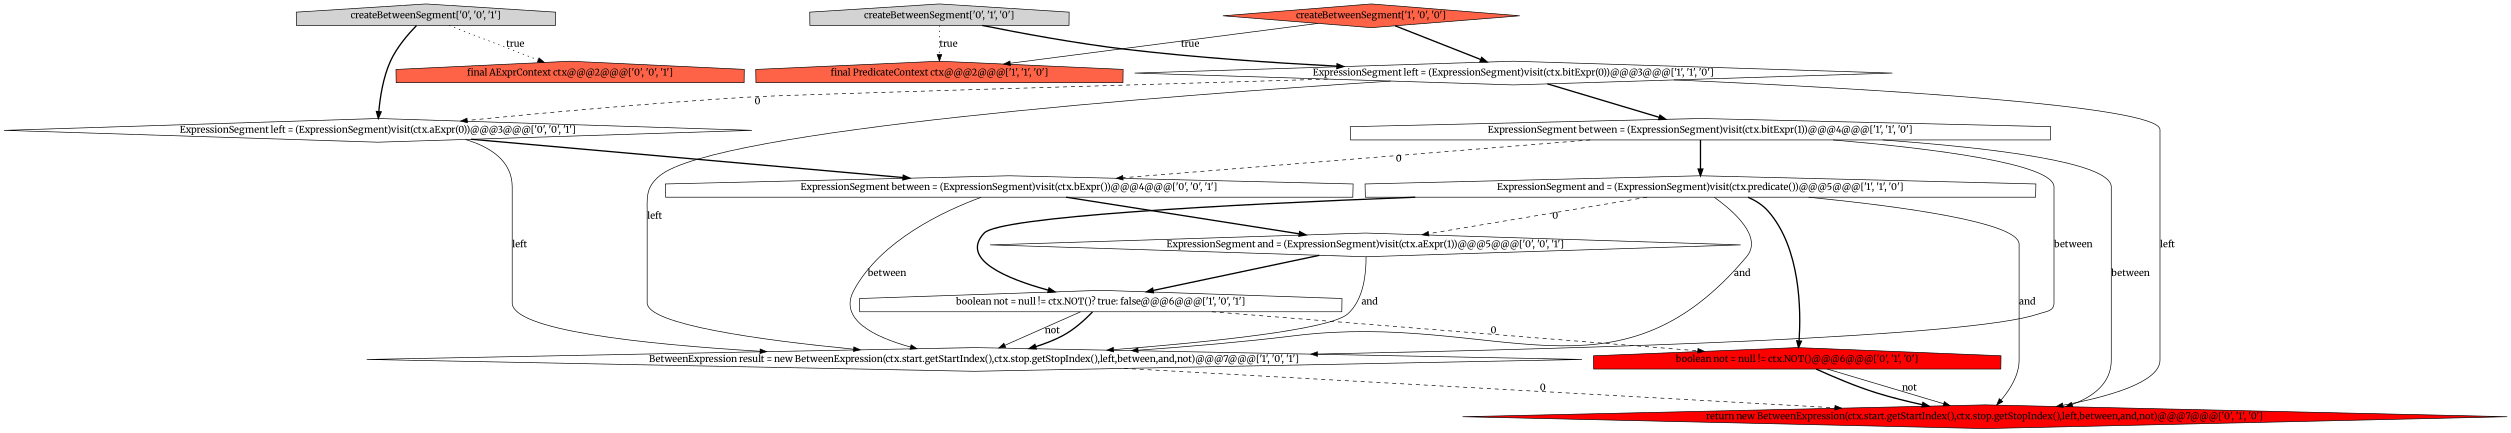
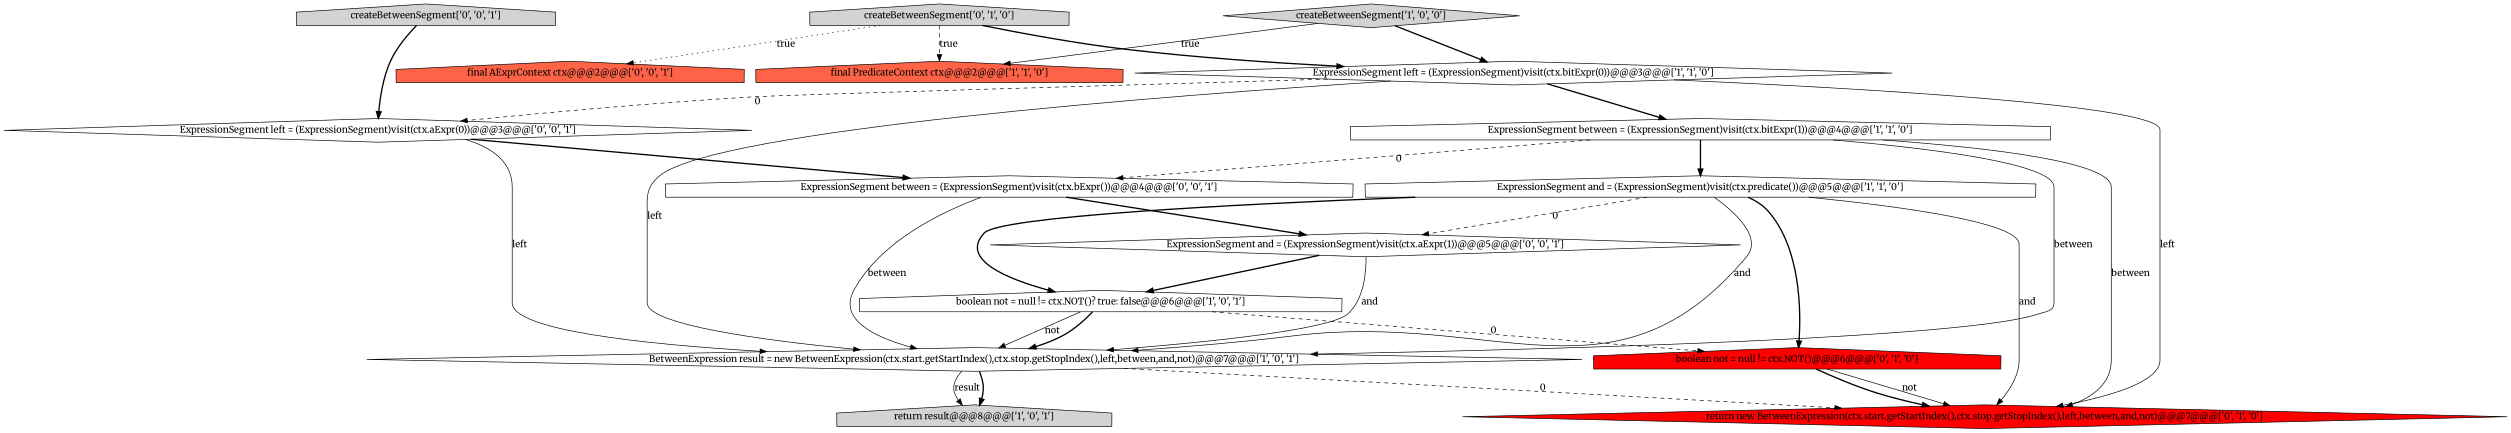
(1371, 16) -> (1371, 16)
(939, 40) -> (939, 40)
(494, 43) -> (757, 44)
none -> (974, 417)
